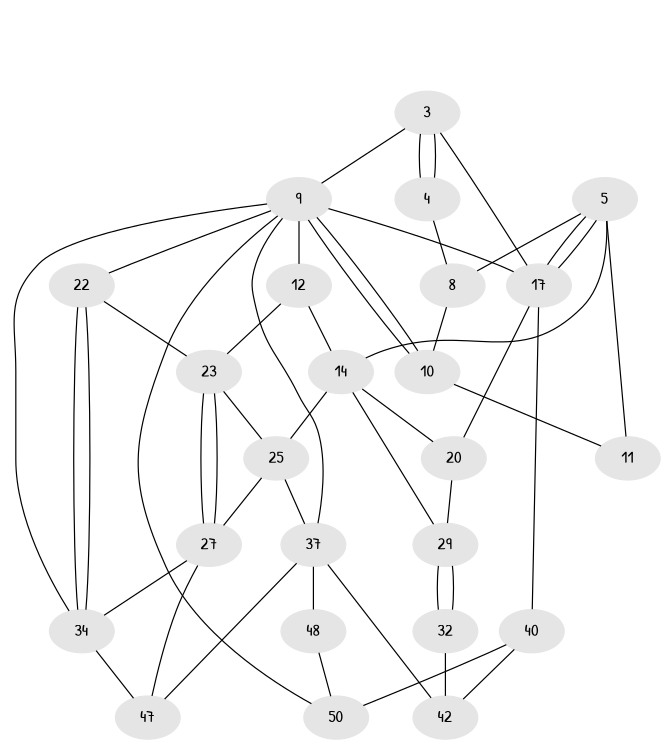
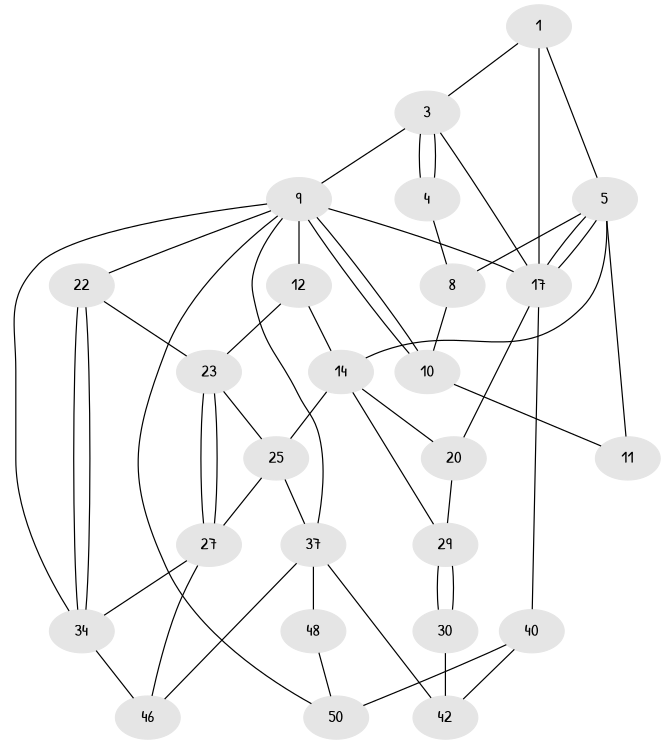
none -> (539, 26)
(445, 631) -> (445, 631)
(148, 718) -> (148, 718)
